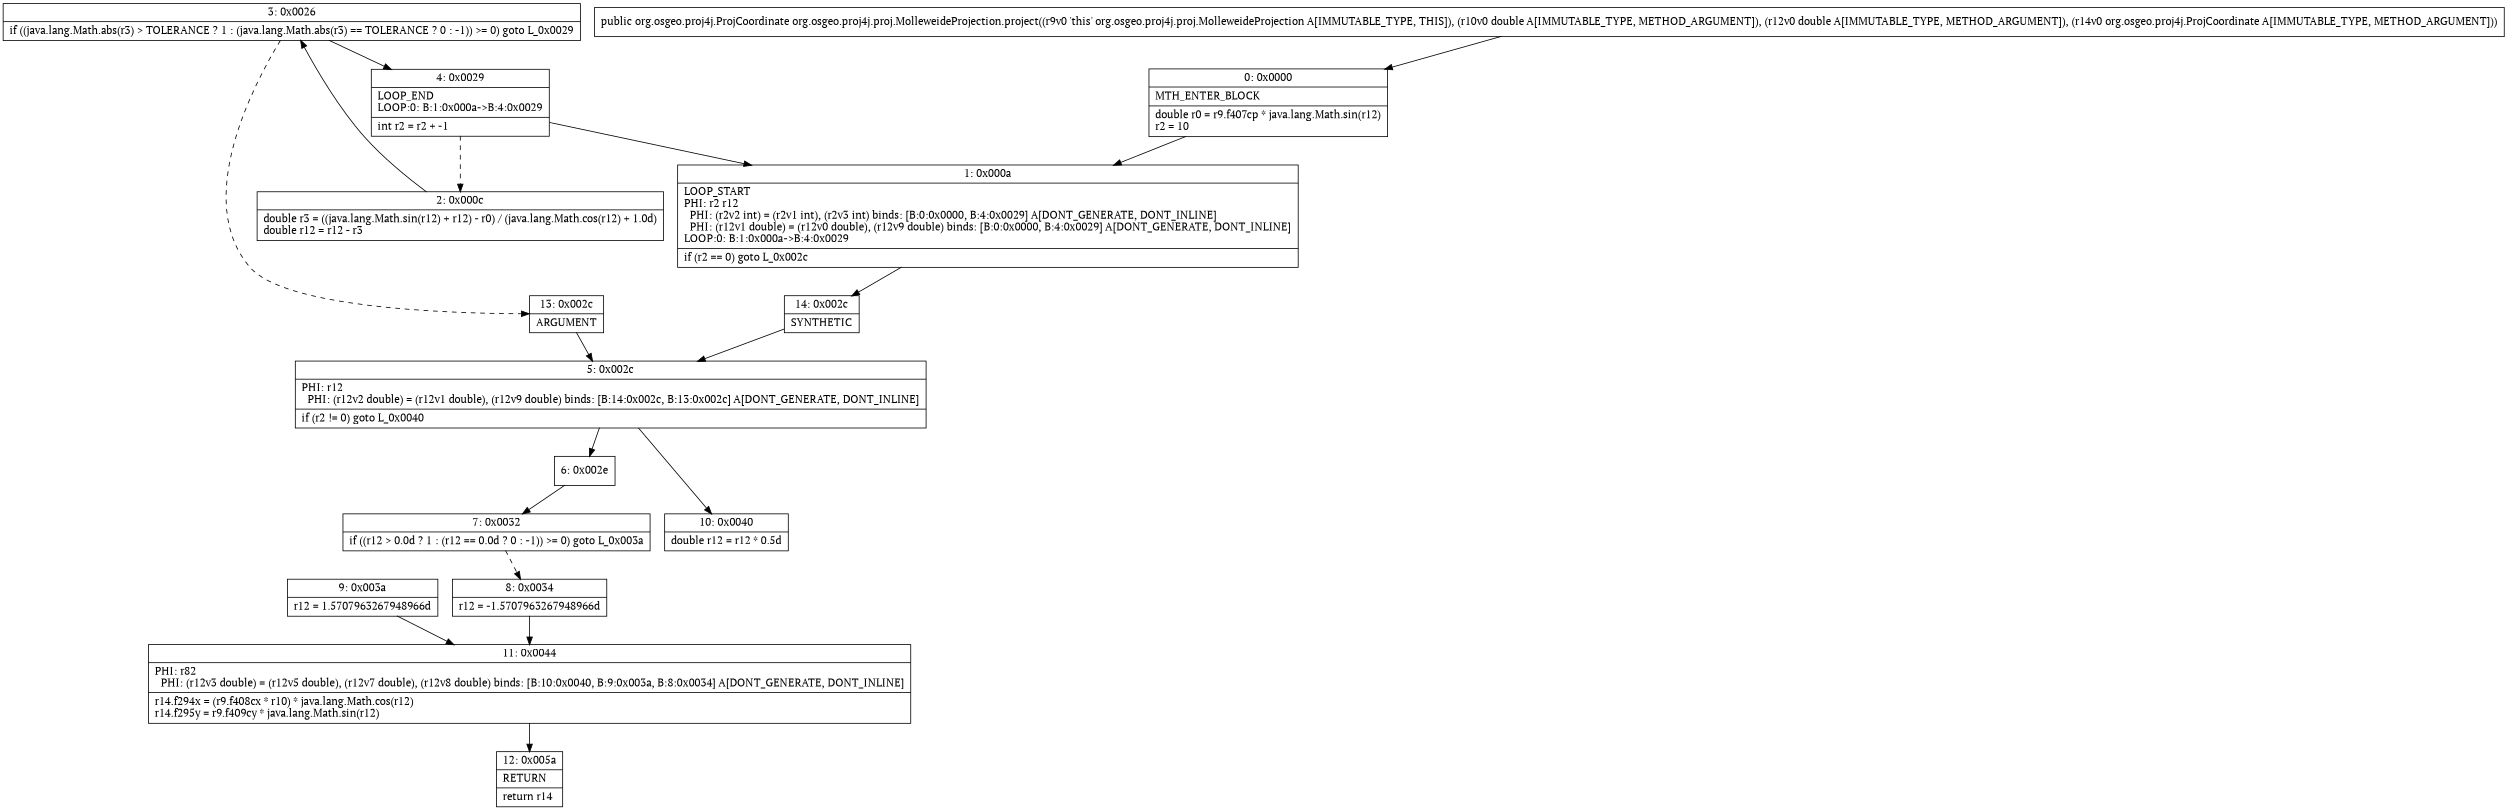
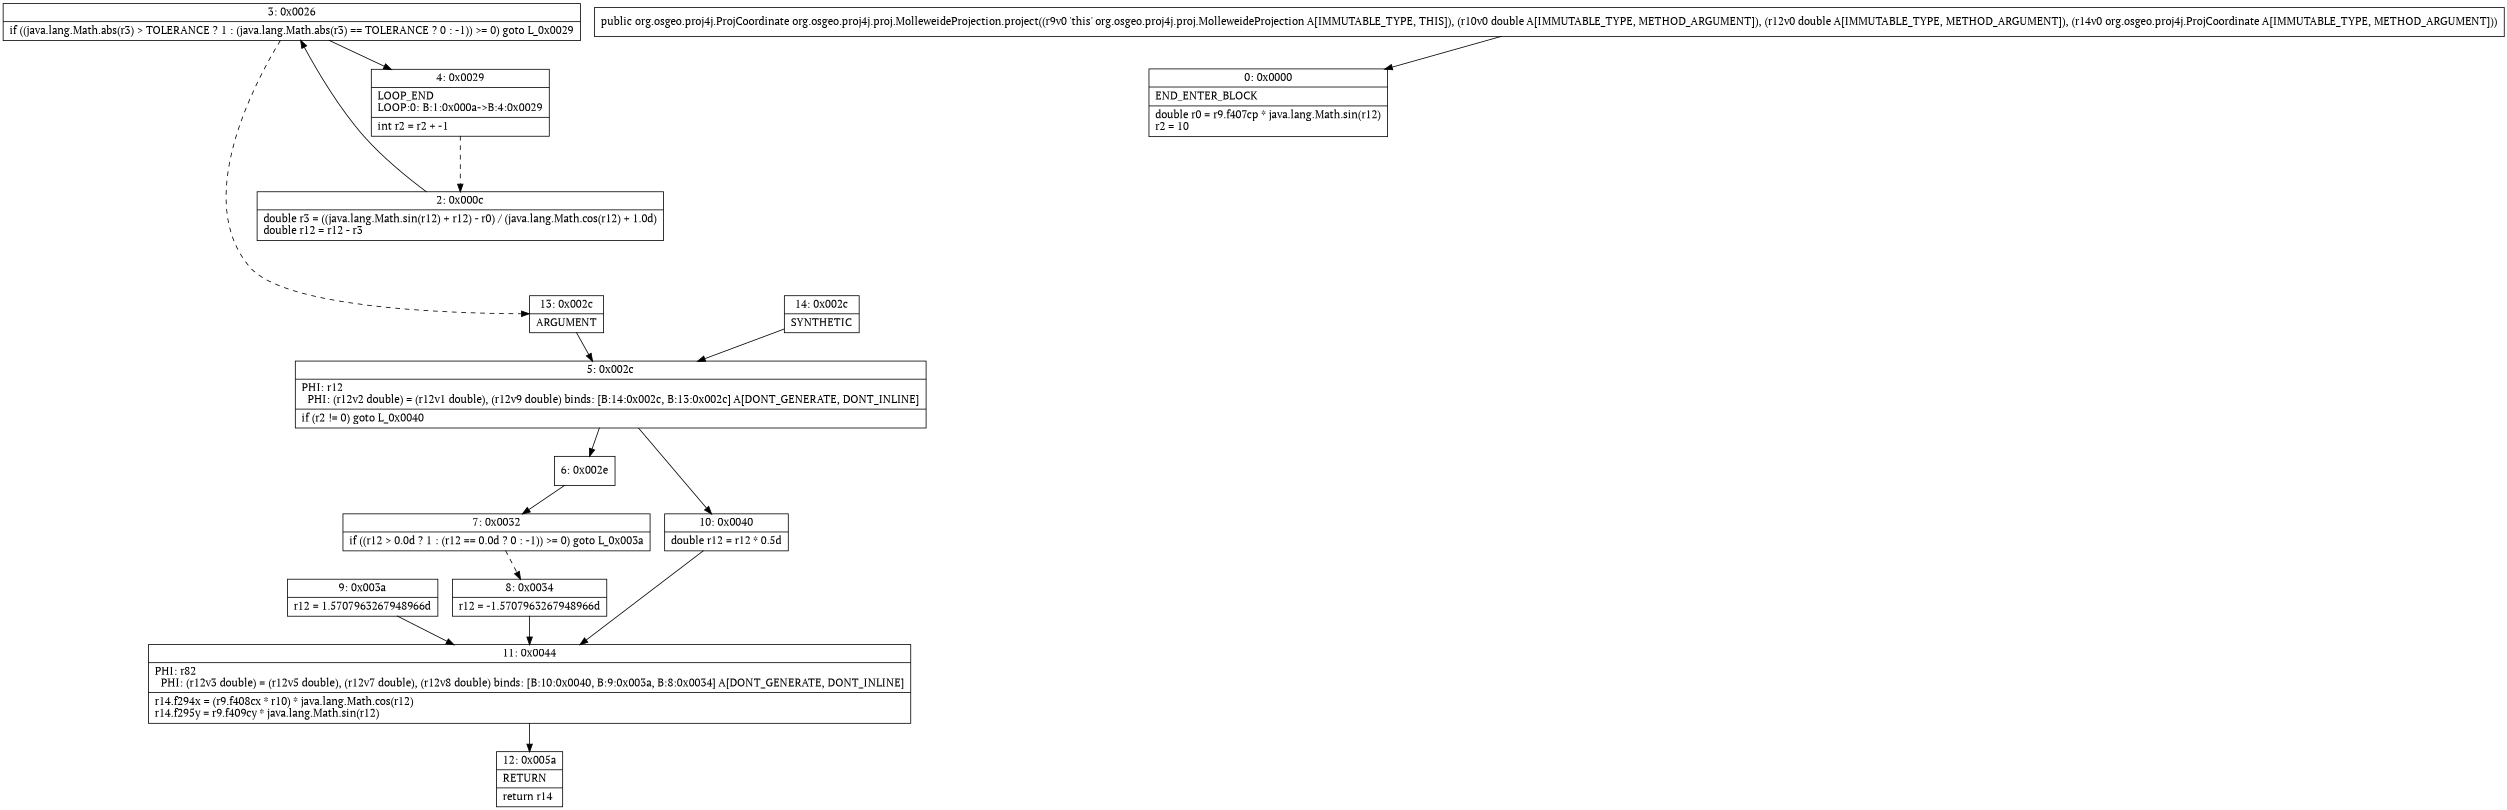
(1208, 96) -> (1206, 96)
(988, 216) -> none
none -> (645, 595)
